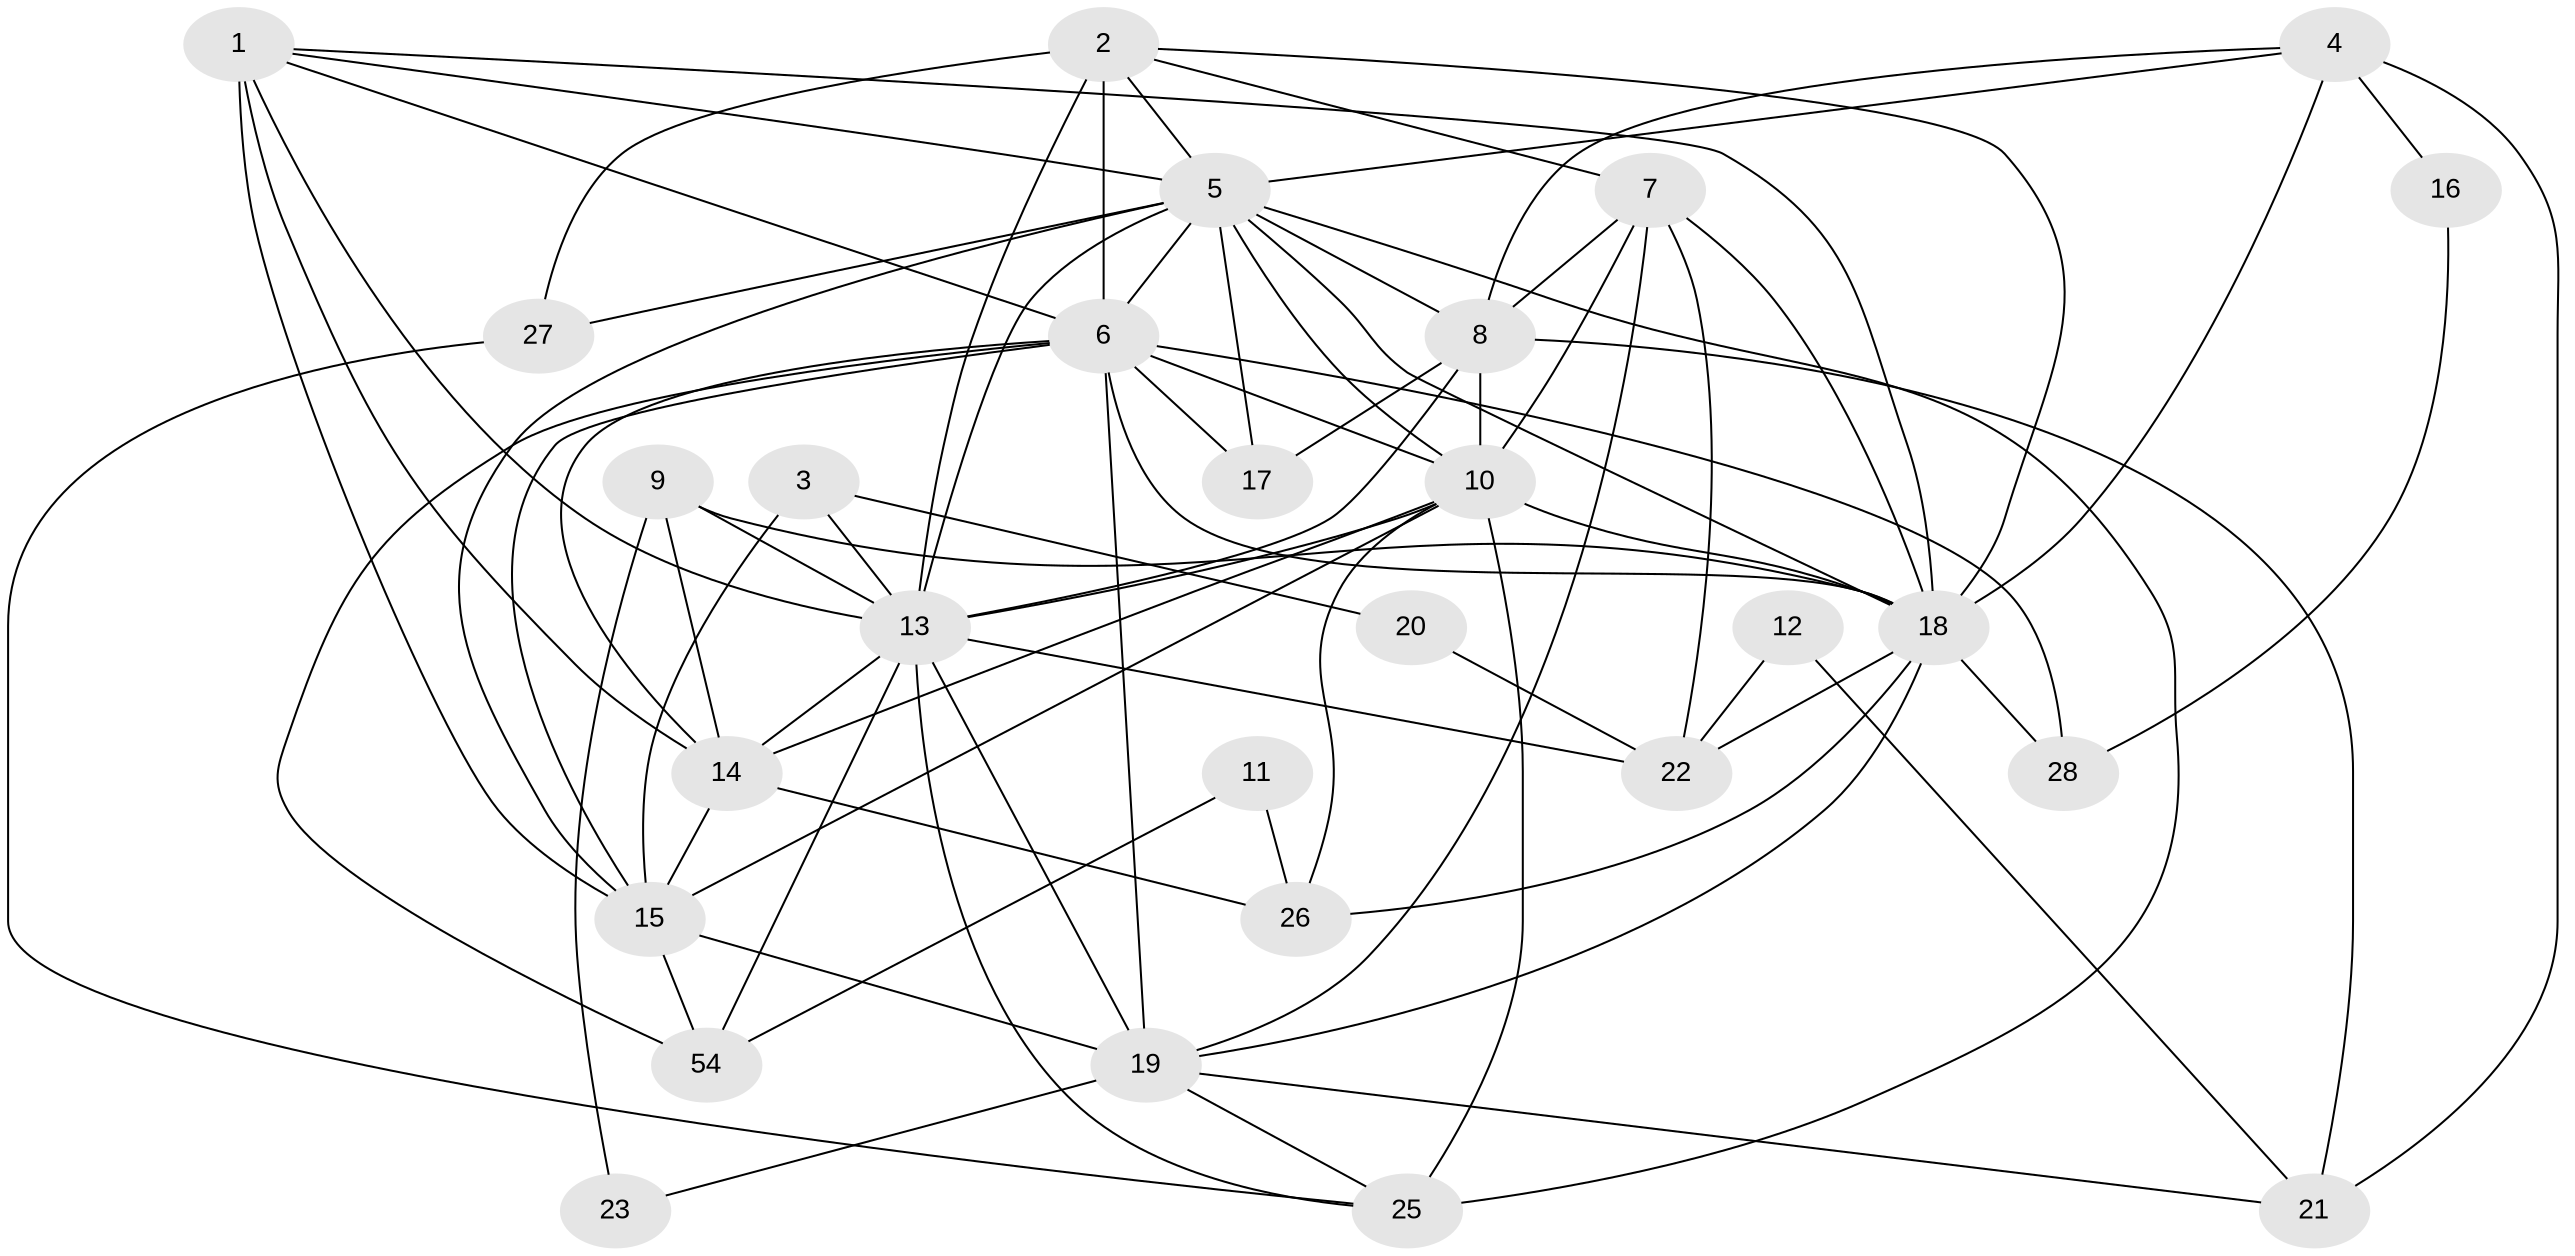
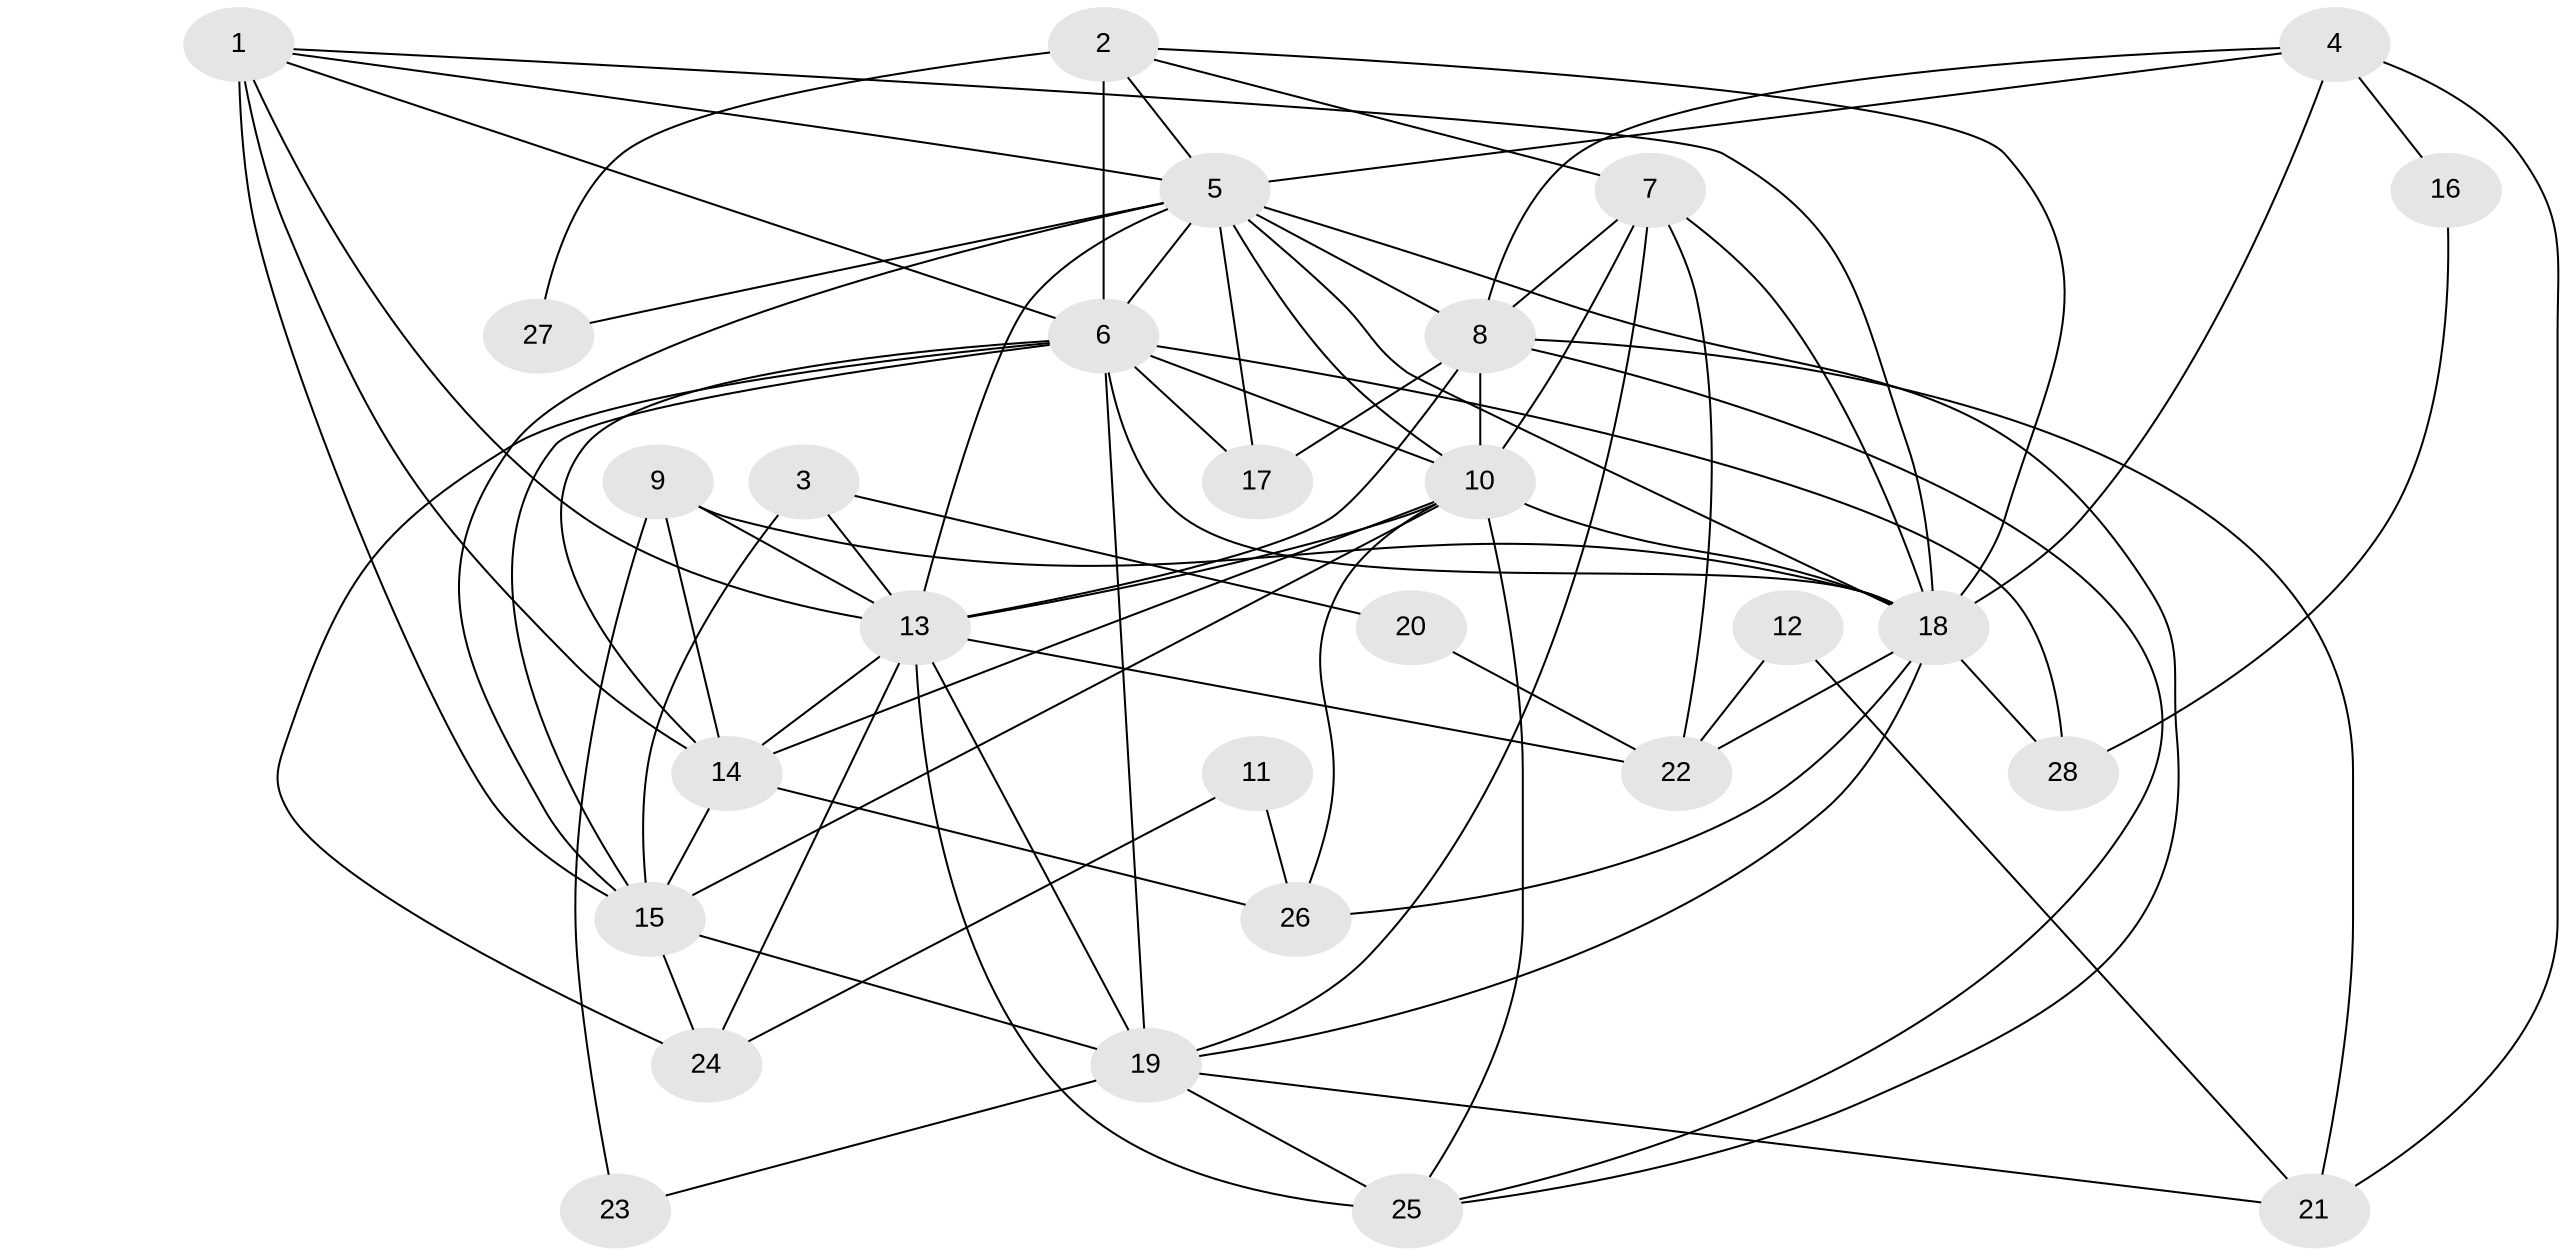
(976, 327) -> none
(223, 1031) -> (2144, 781)
(707, 1065) -> (707, 1065)
